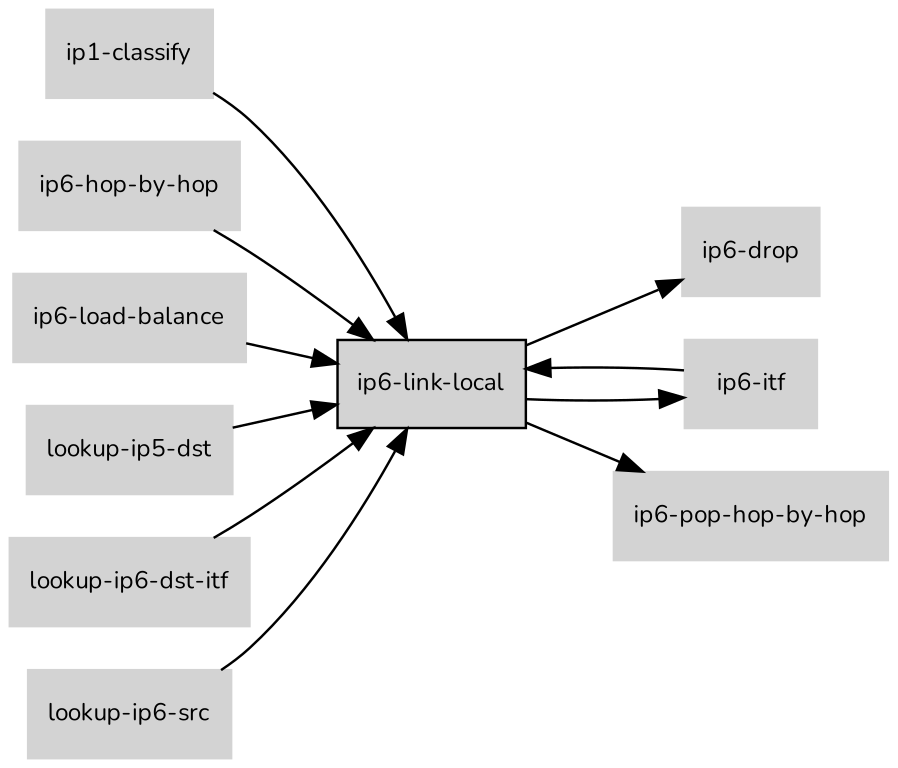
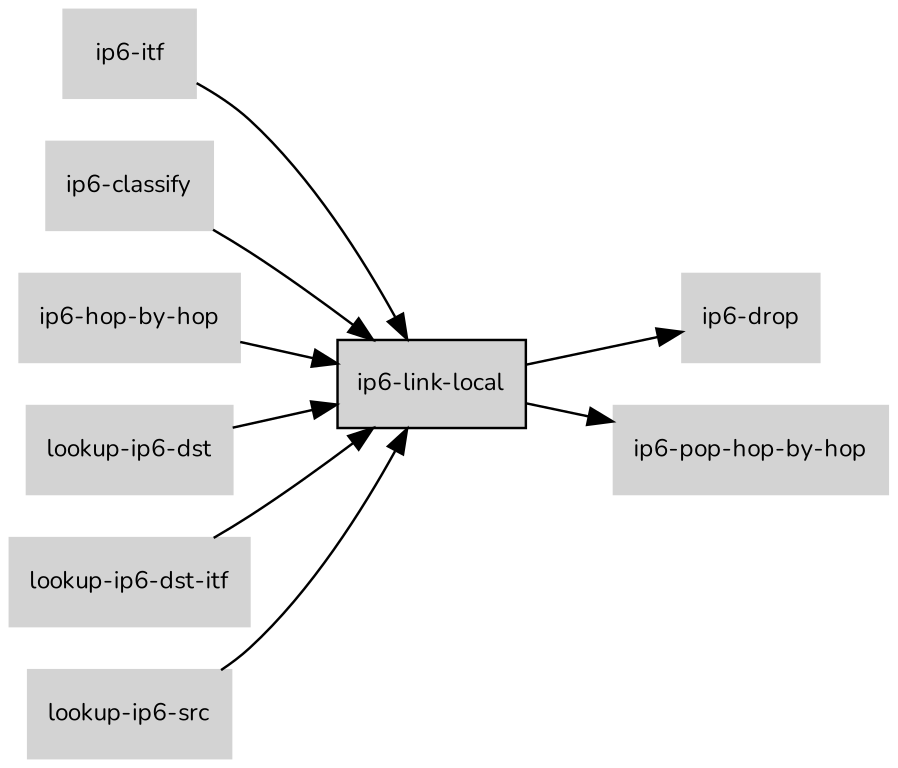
(130, 54) -> (130, 186)
(130, 318) -> none
(593, 401) -> none
(130, 450) -> (130, 450)
